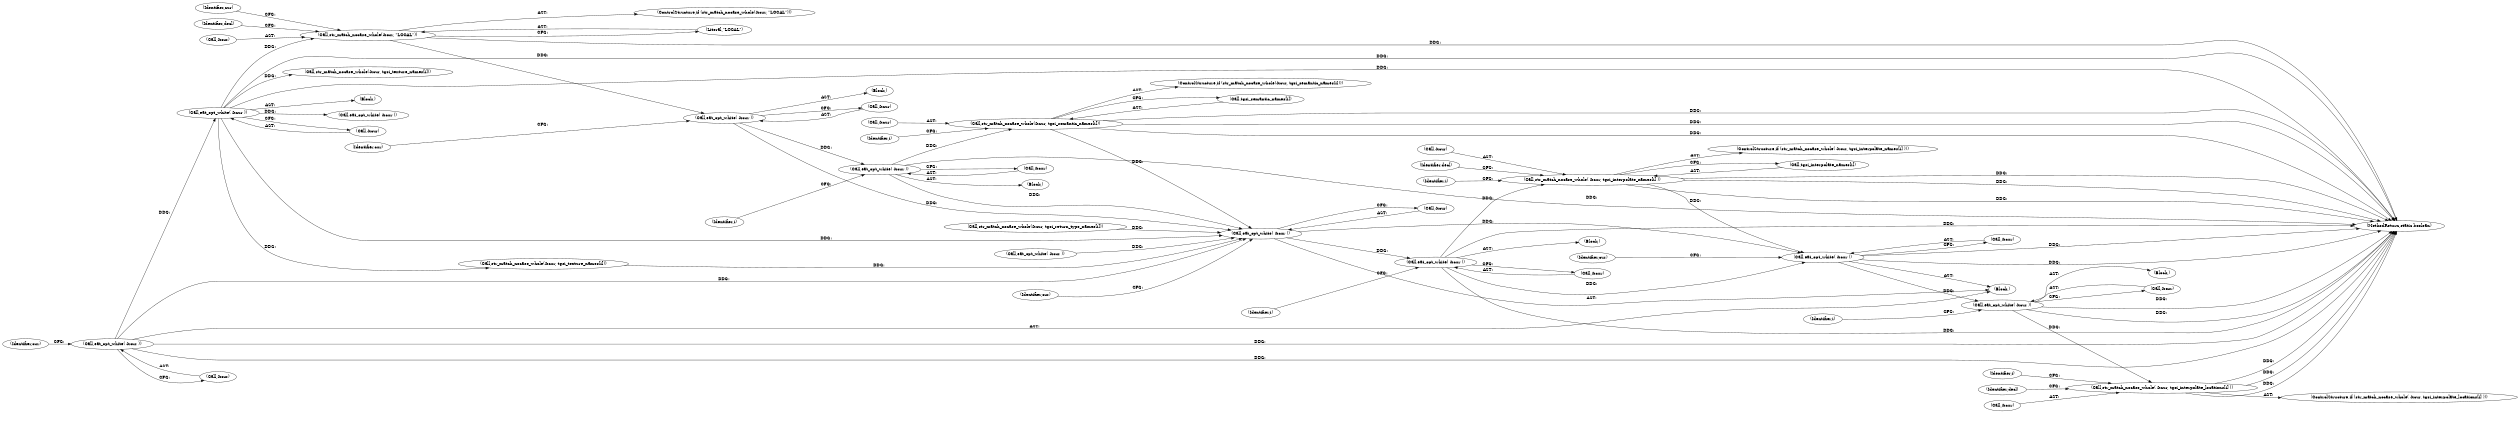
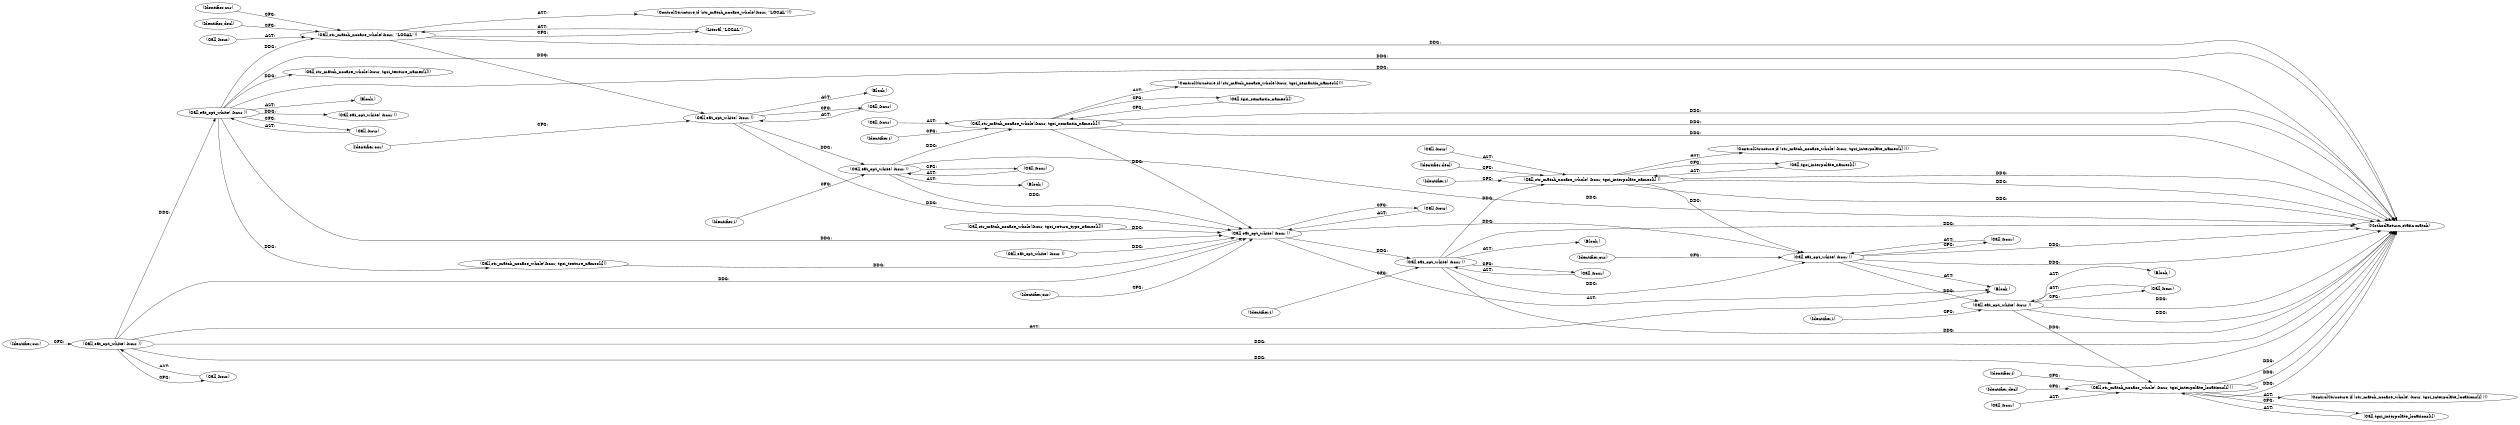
(1138, 108) -> (1138, 108)
(2399, 226) -> (2399, 226)
none -> (2399, 417)
